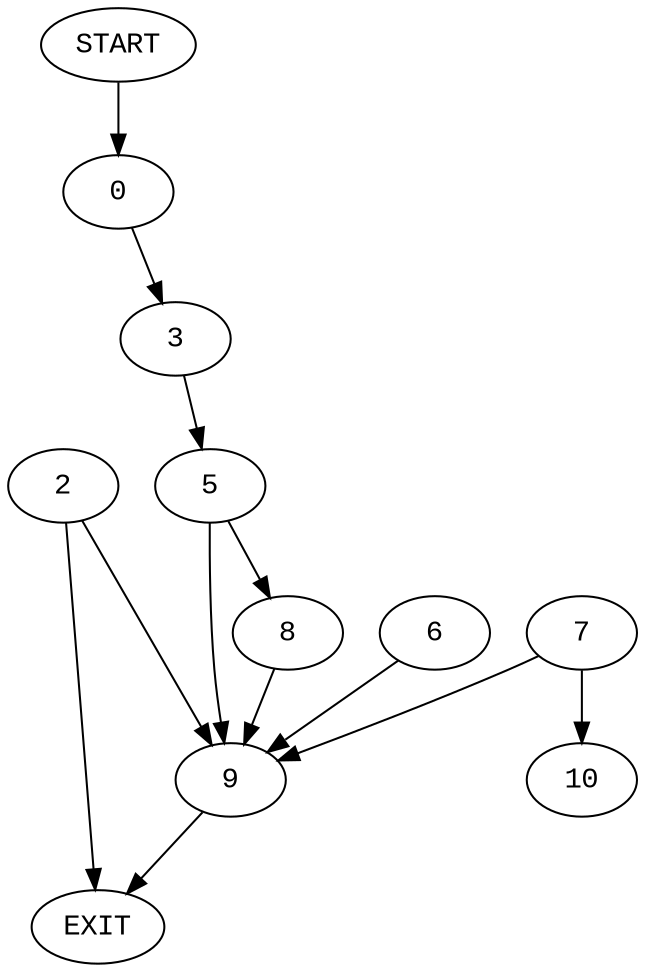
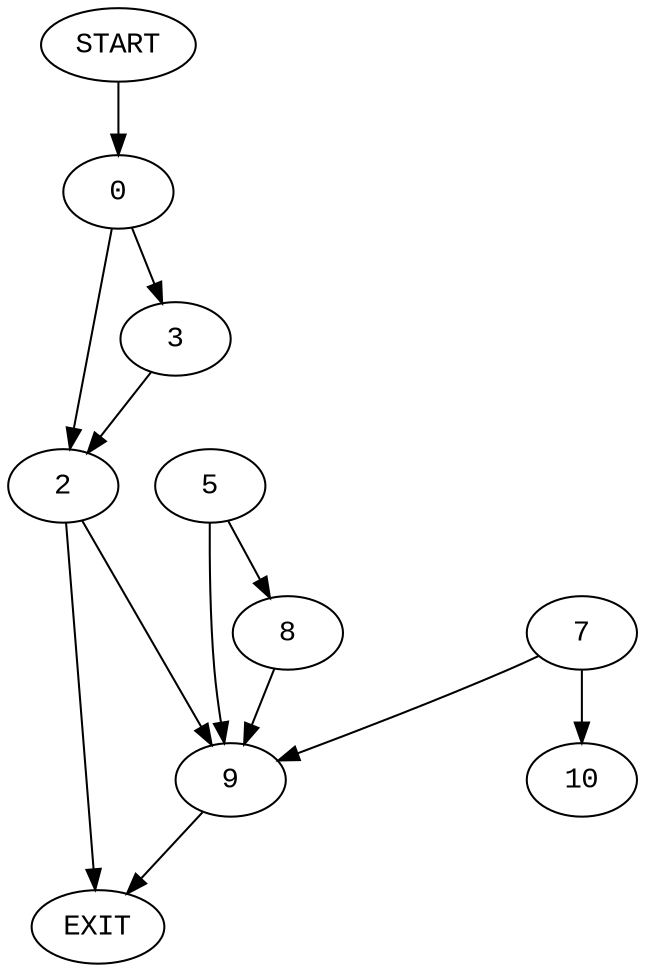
none -> (93, 328)
(190, 402) -> (126, 404)
(435, 633) -> none
